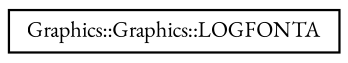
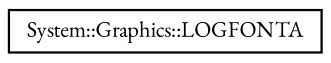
(174, 31) -> (165, 31)
